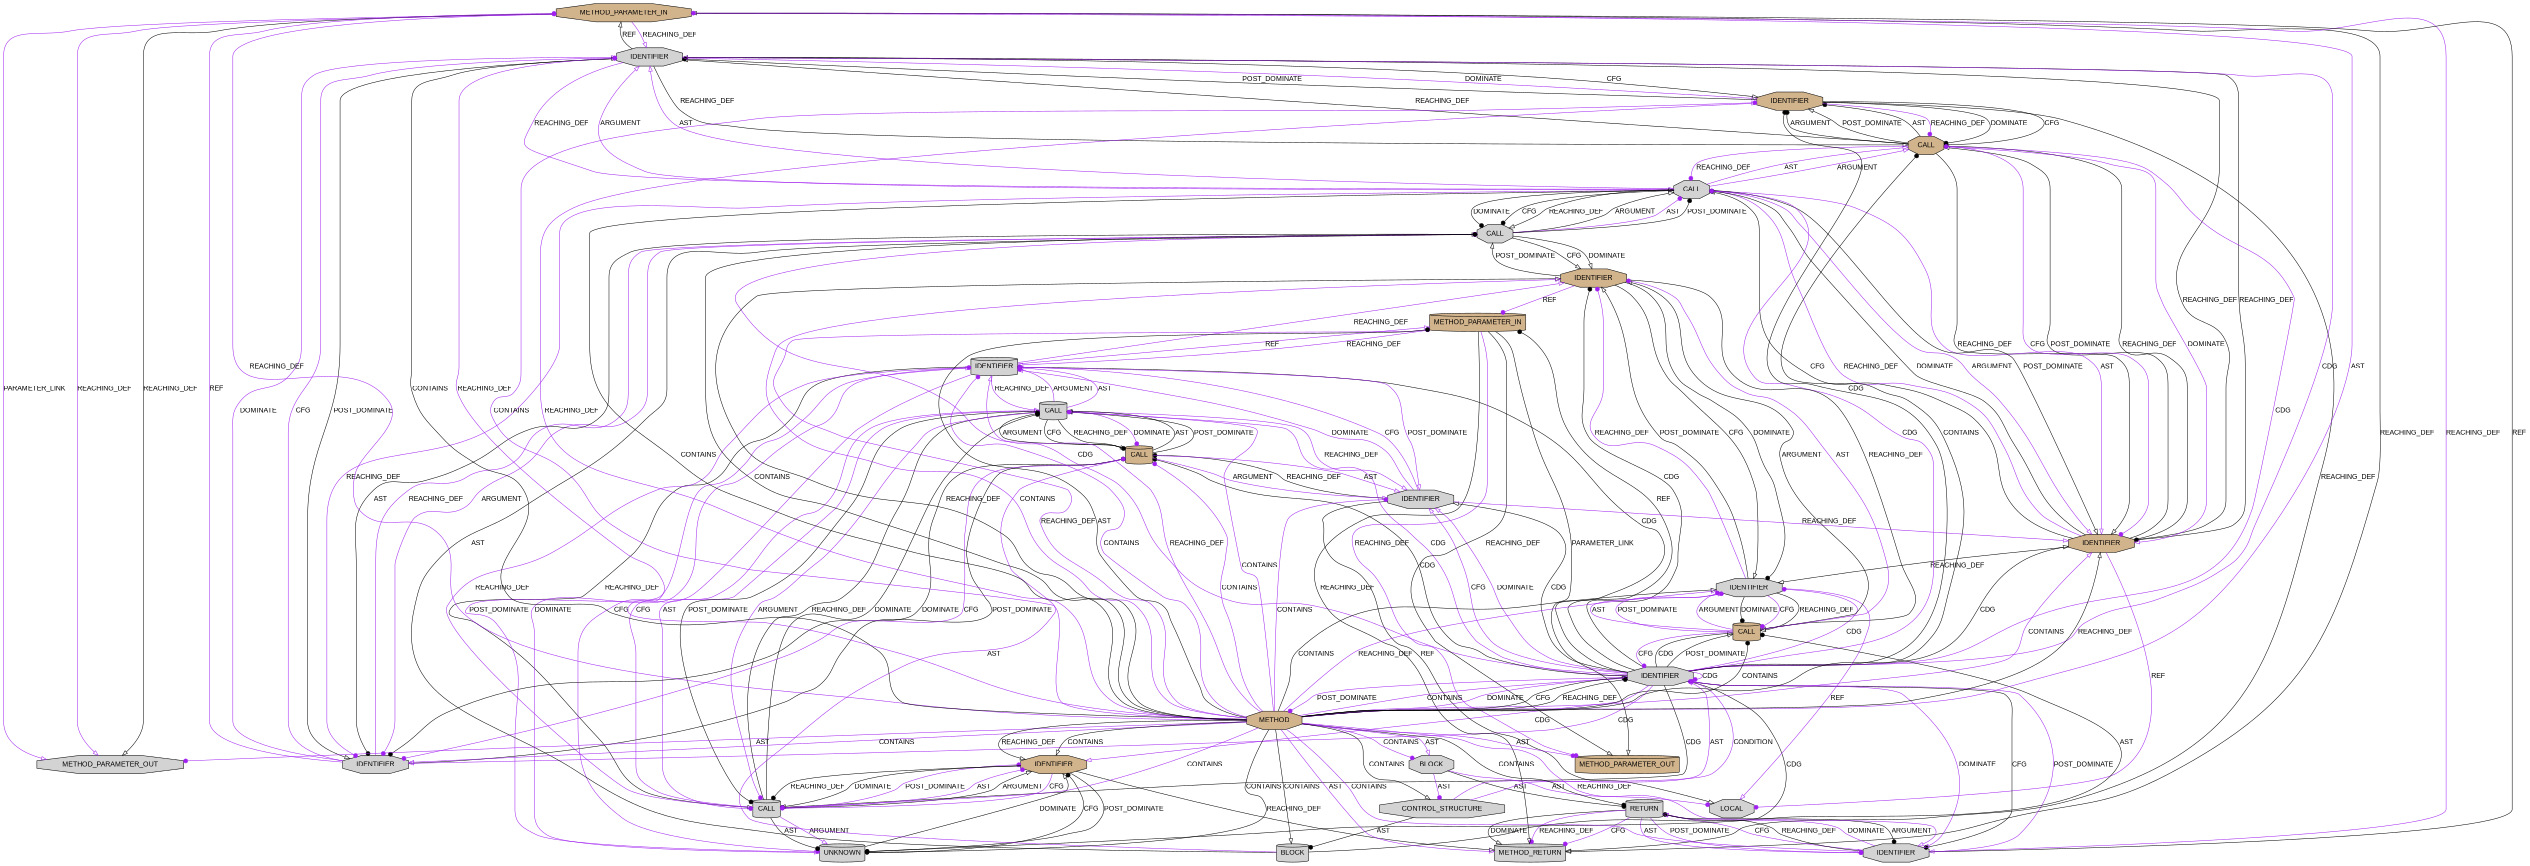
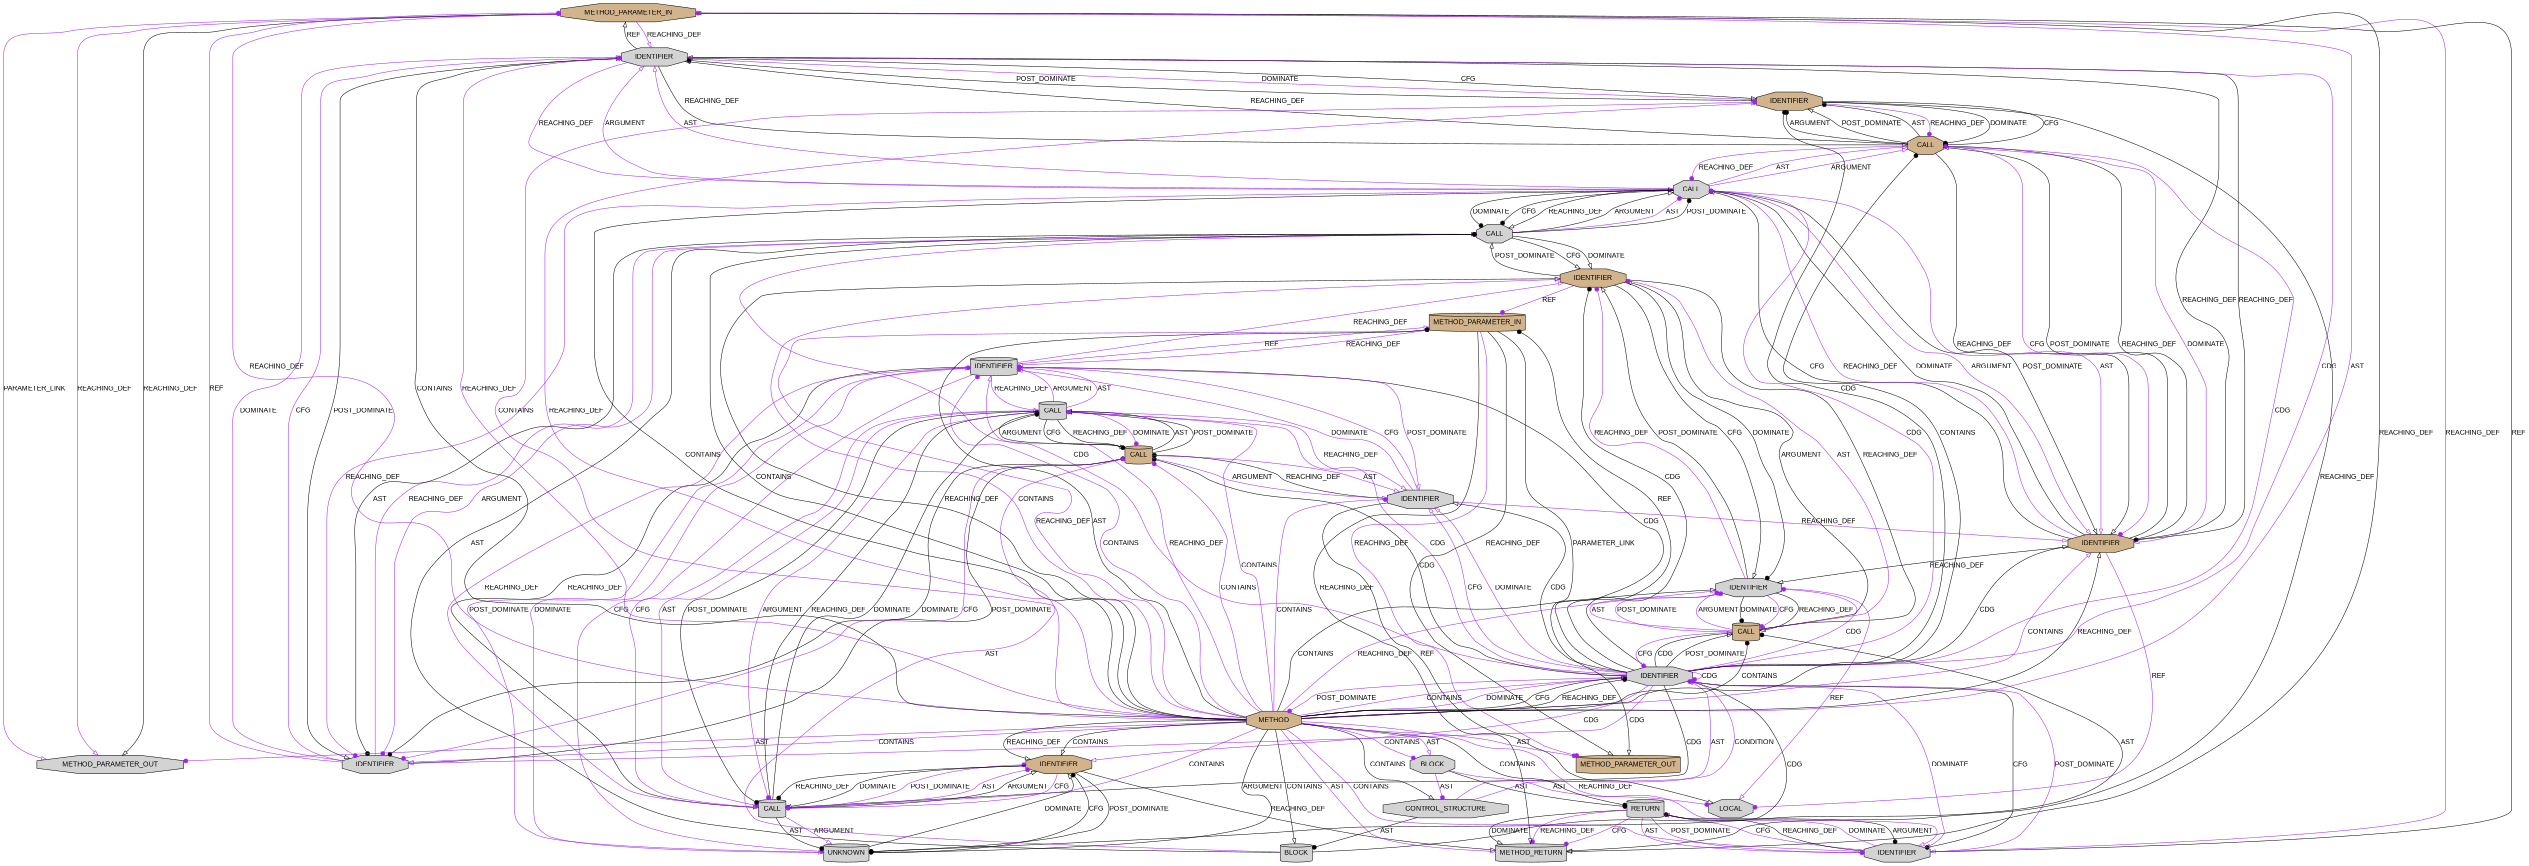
(1264, 787) -> (1263, 787)
